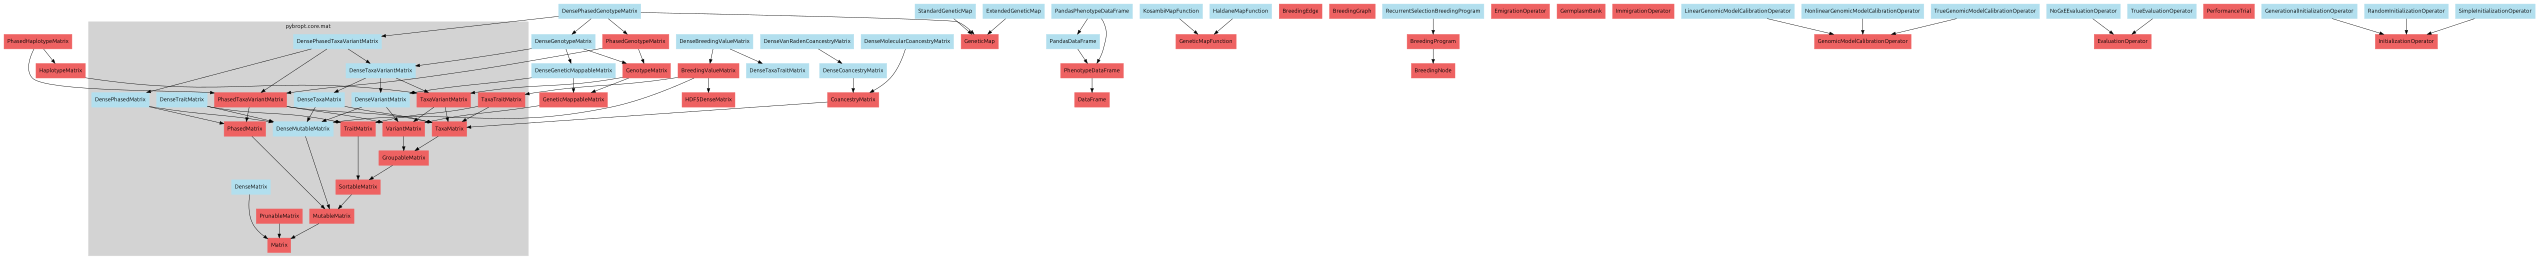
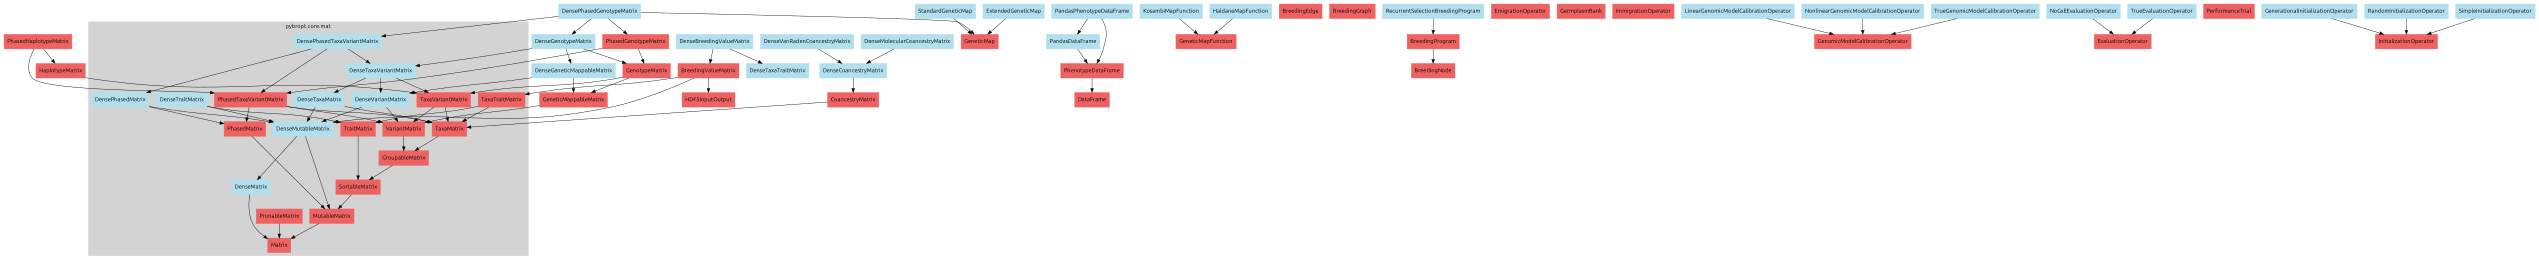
(894, 73) -> (882, 55)
(709, 100) -> (709, 100)
none -> (278, 156)
